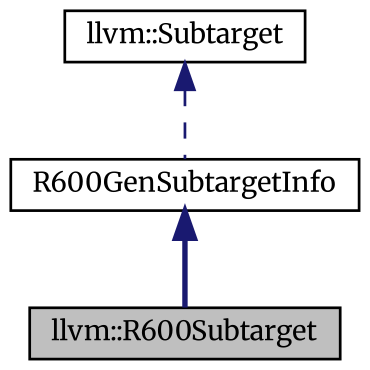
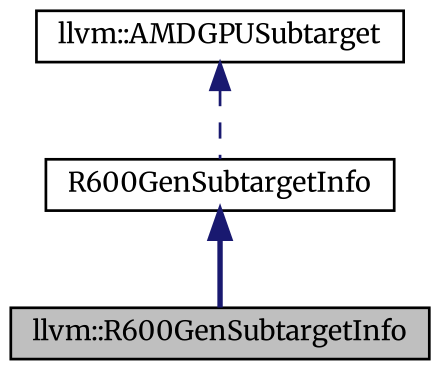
(185, 36) -> (220, 36)
(185, 333) -> (220, 333)
